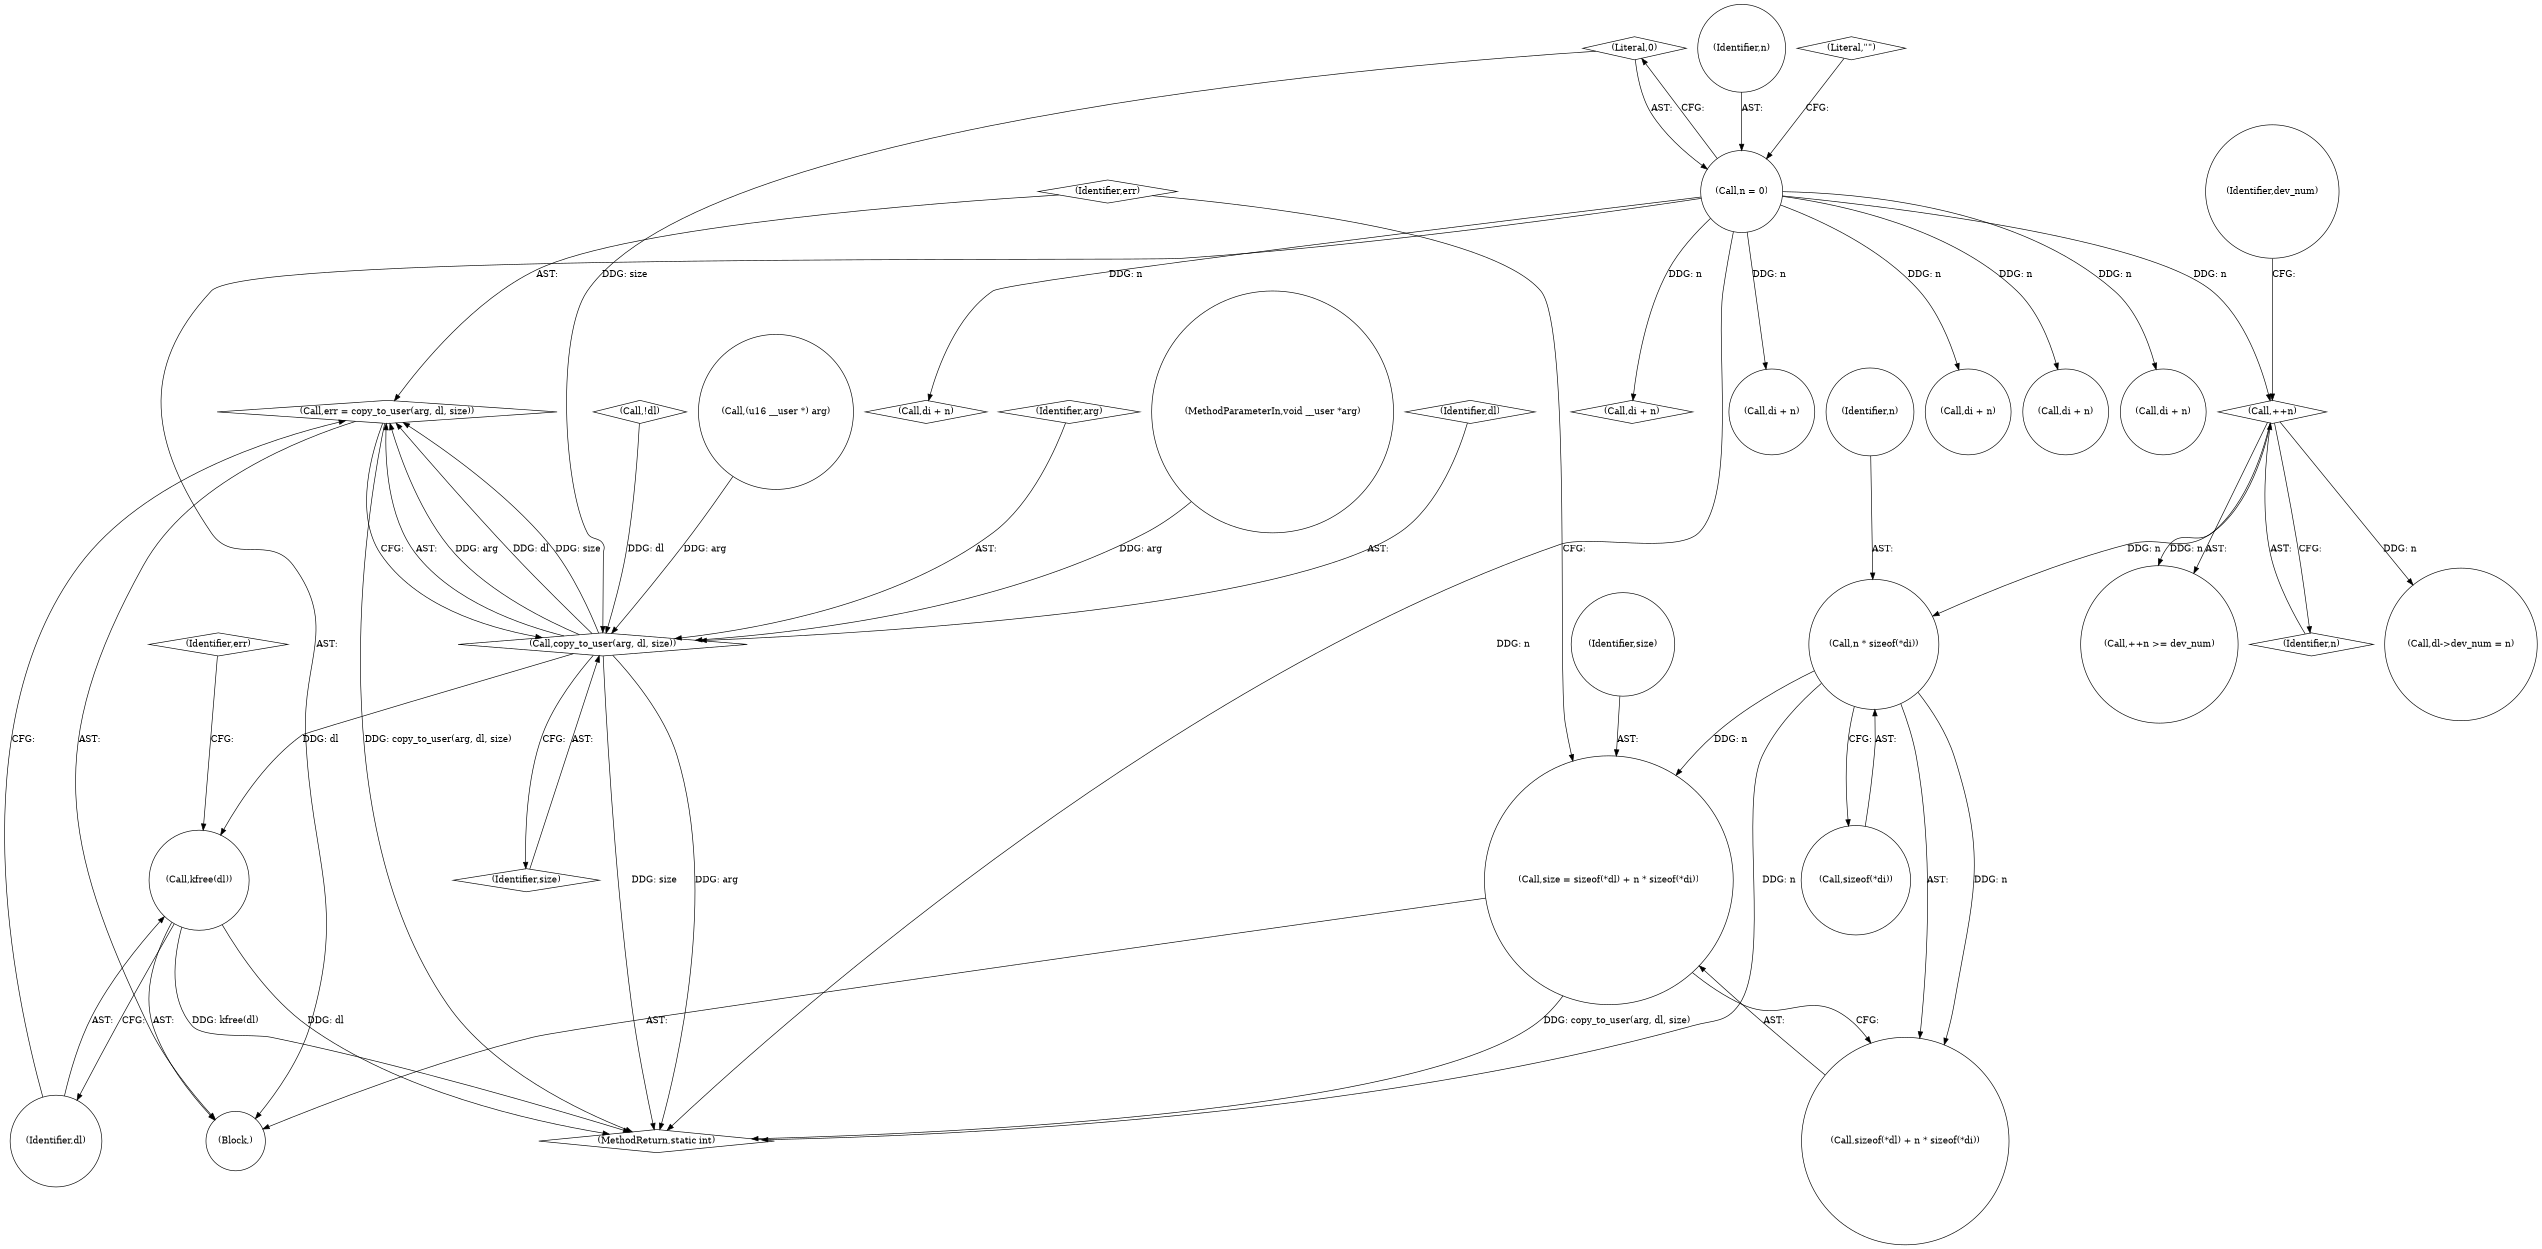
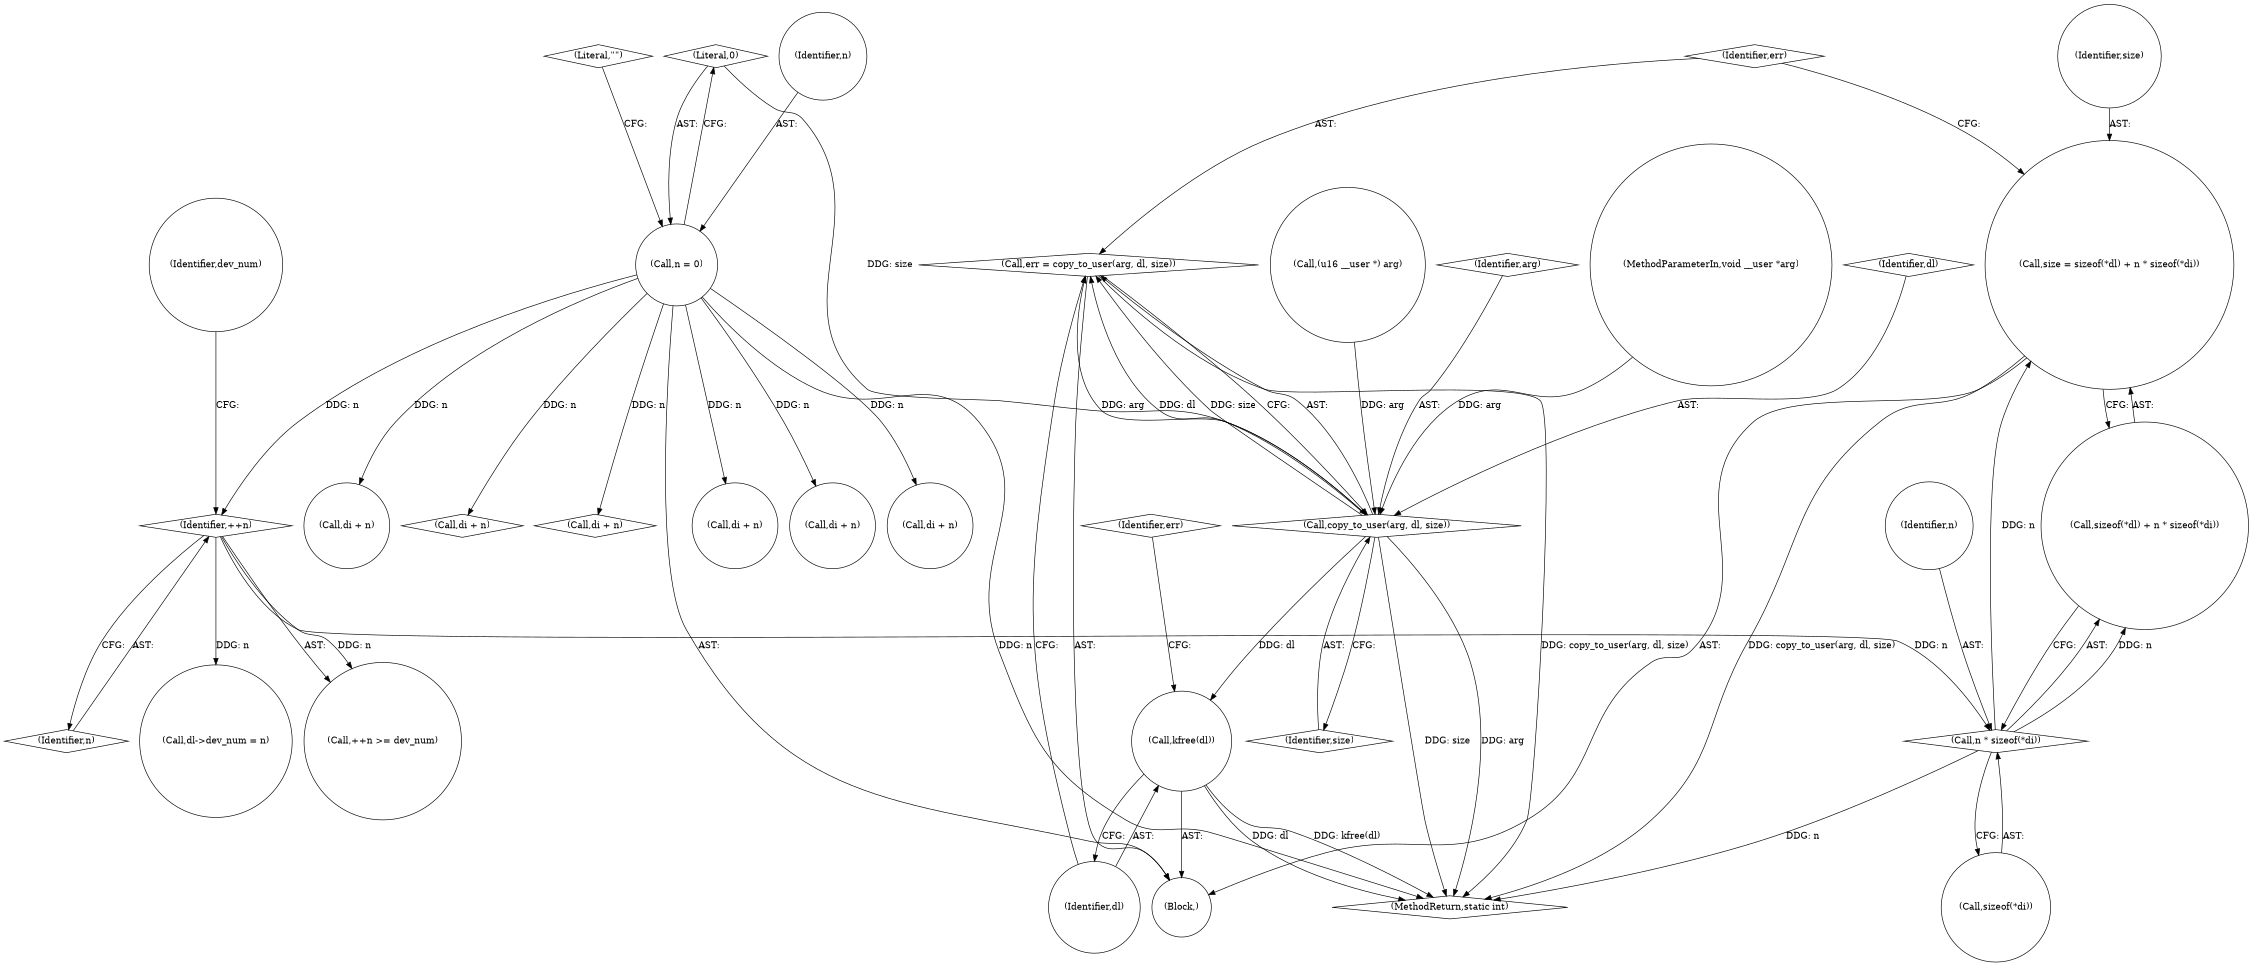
(640, 412) -> none
(2272, 412) -> (216, 526)
(1874, 644) -> (1996, 741)
none -> (2039, 663)
